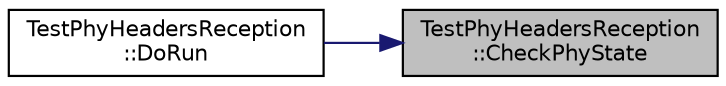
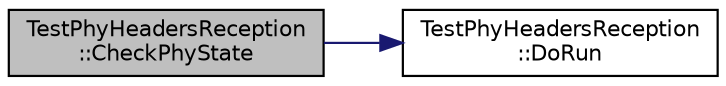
(352, 43) -> (352, 43)
